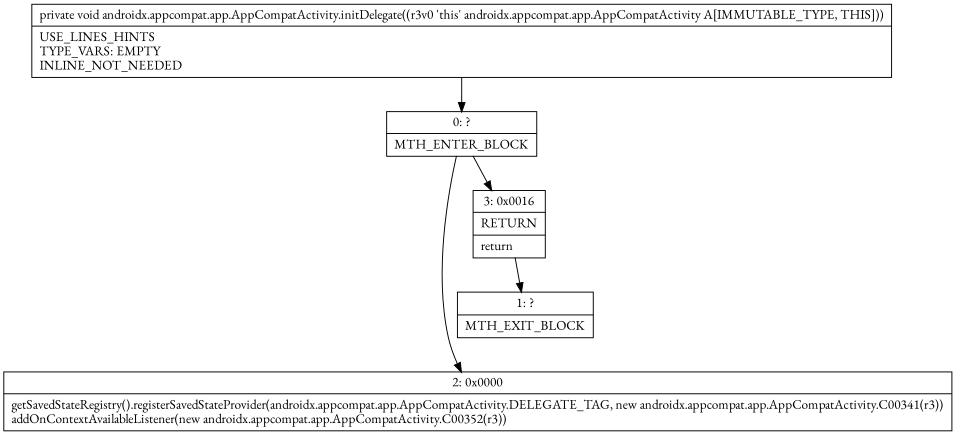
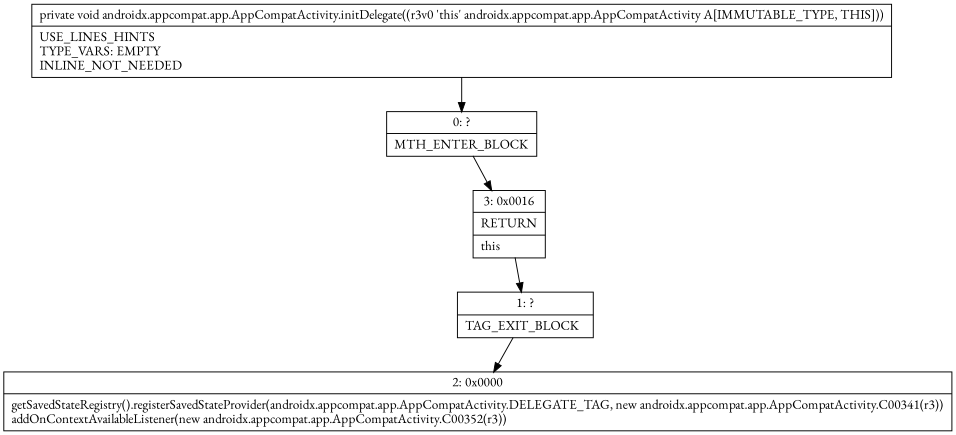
(497, 246) -> (491, 246)
(442, 260) -> (506, 351)
(525, 326) -> (522, 326)
